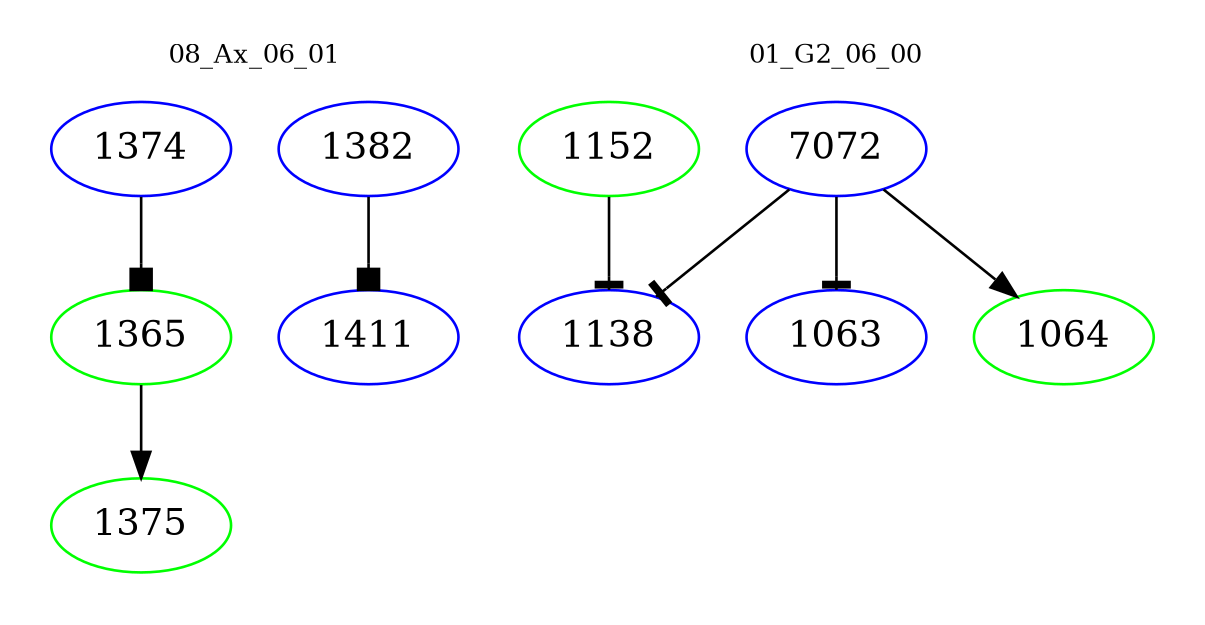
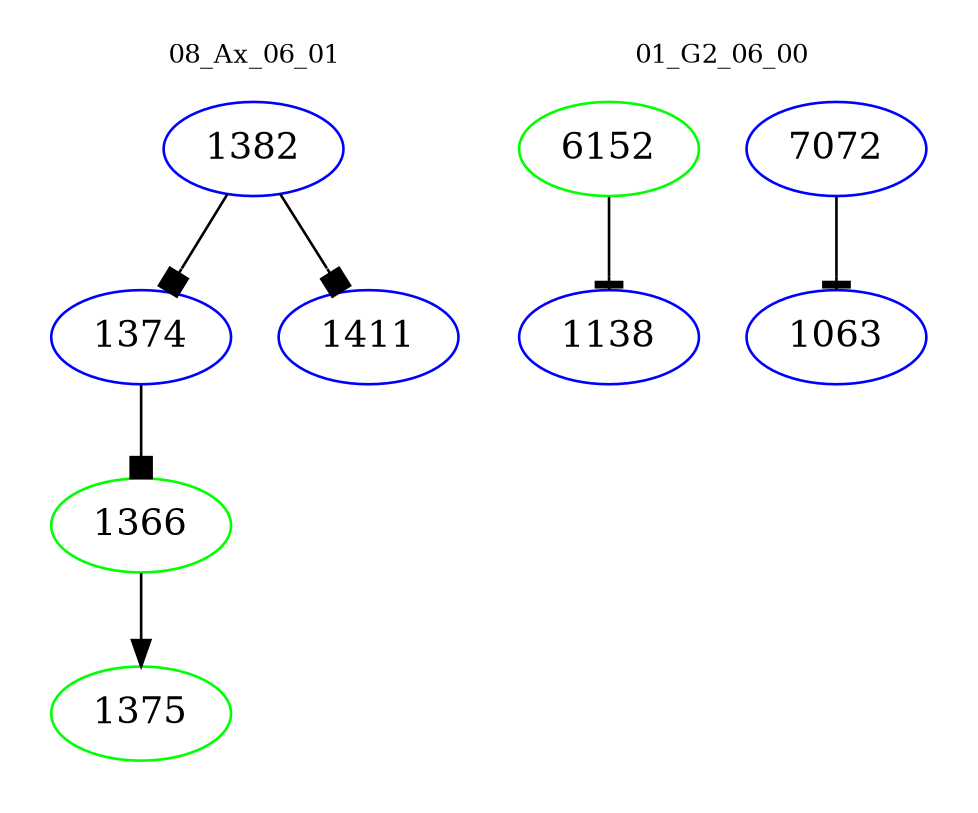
(609, 149) -> (609, 149)
none -> (205, 231)
(728, 239) -> none
(141, 337) -> (141, 525)
(1064, 337) -> none
